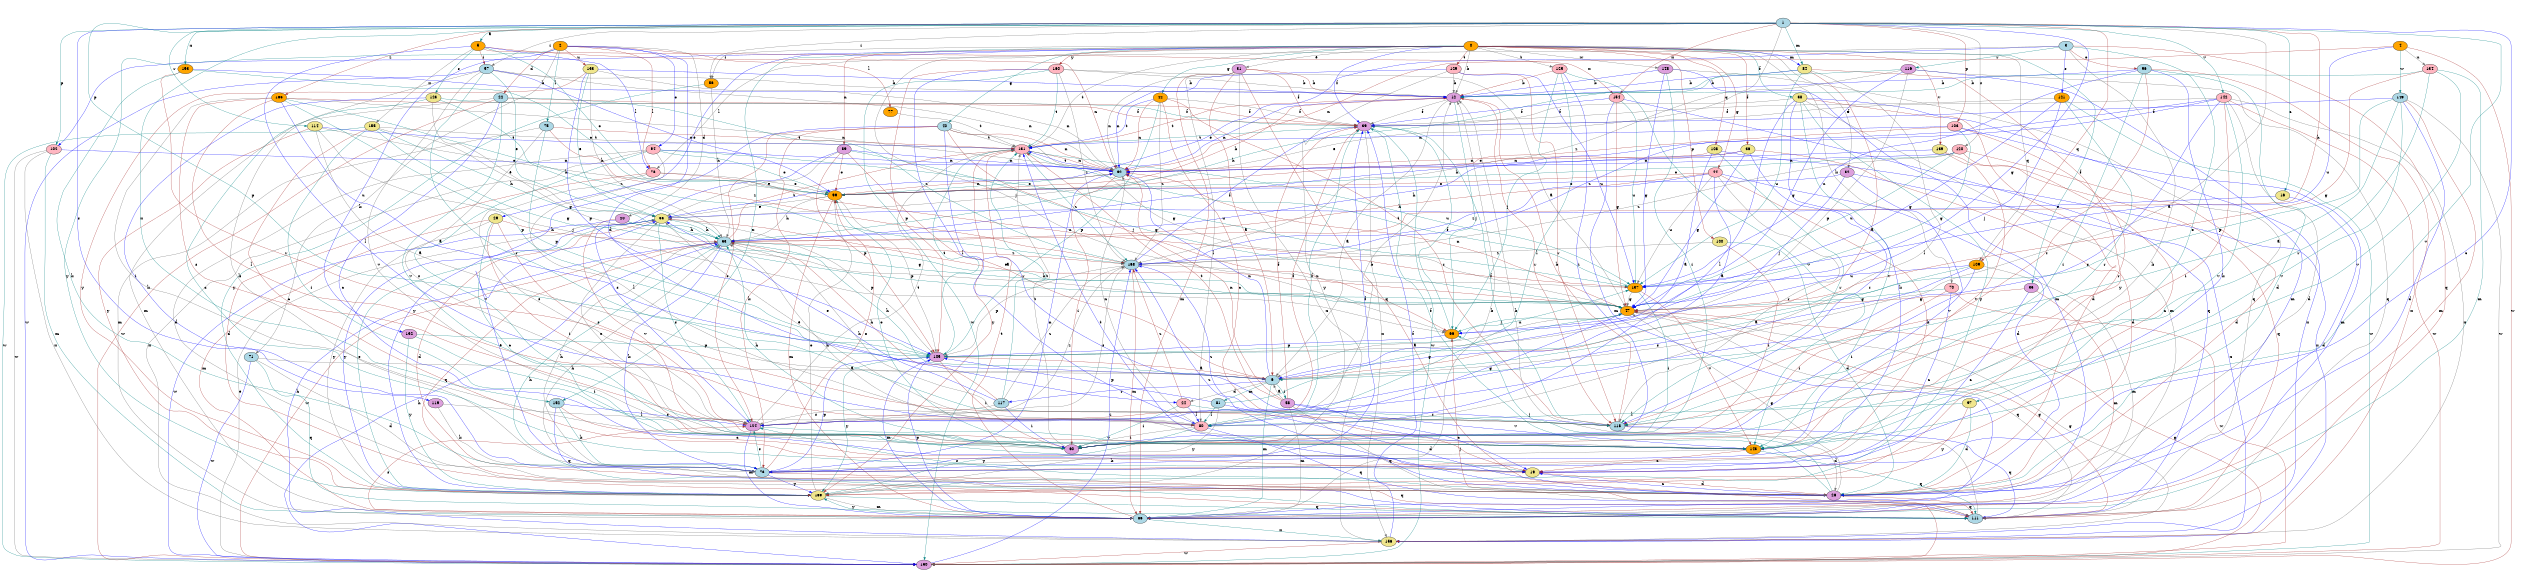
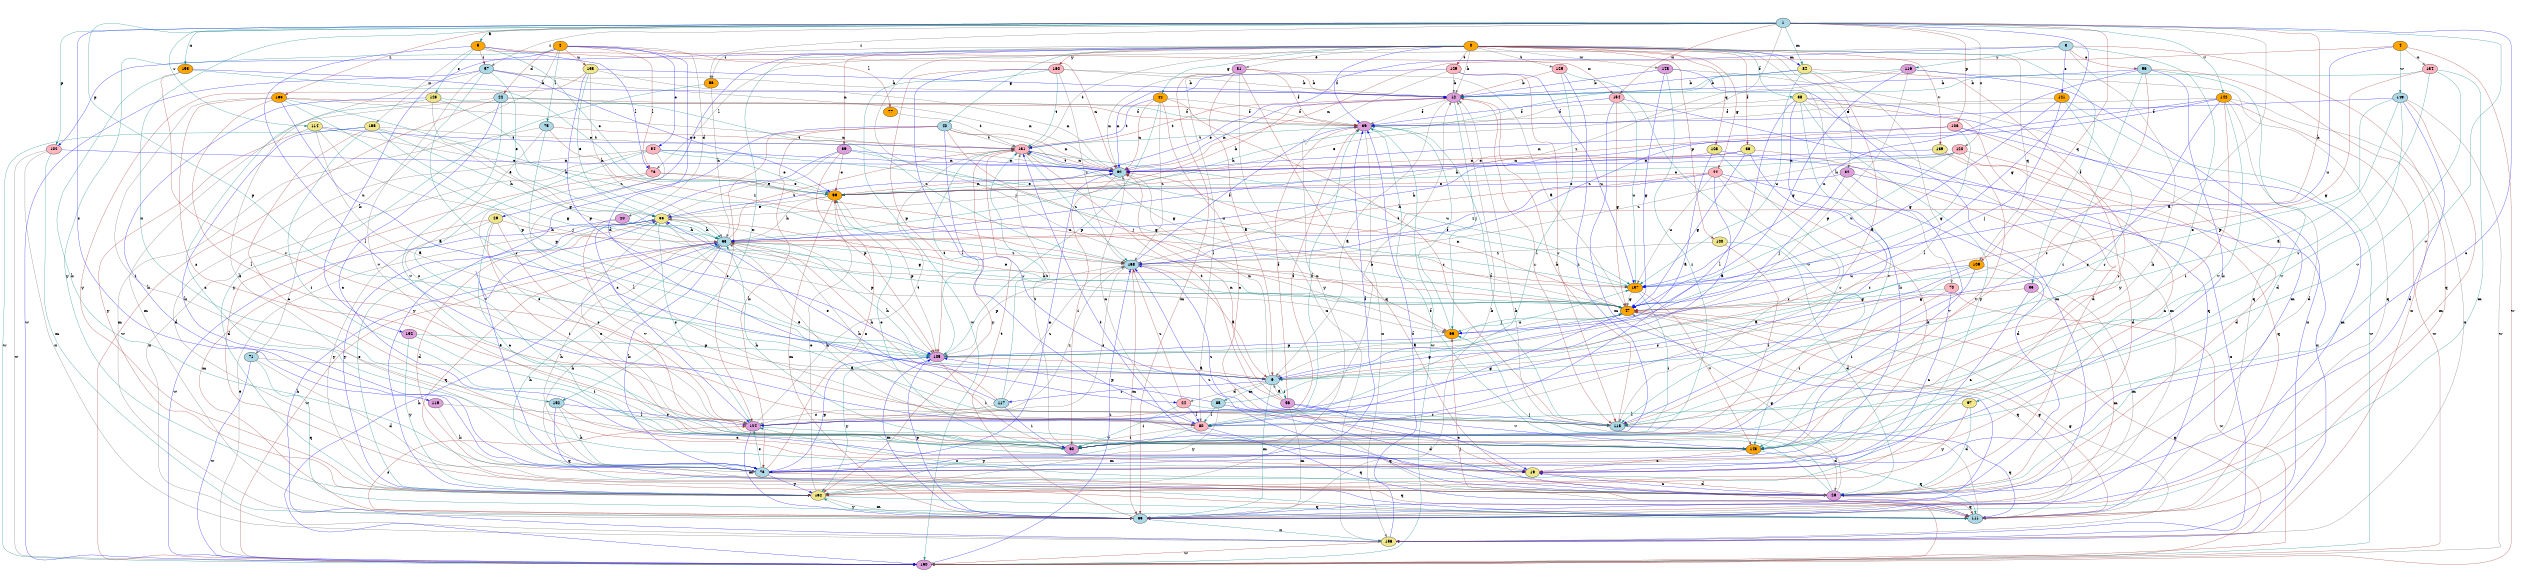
(2224, 98) -> (2224, 98)
(1489, 135) -> (1538, 145)
(1510, 195) -> none
(2283, 196) -> none
(1226, 266) -> (1226, 266)
(1076, 300) -> (1216, 303)
none -> (337, 369)
(1218, 403) -> (1218, 403)
(1112, 461) -> (1112, 461)
(818, 496) -> (818, 496)
